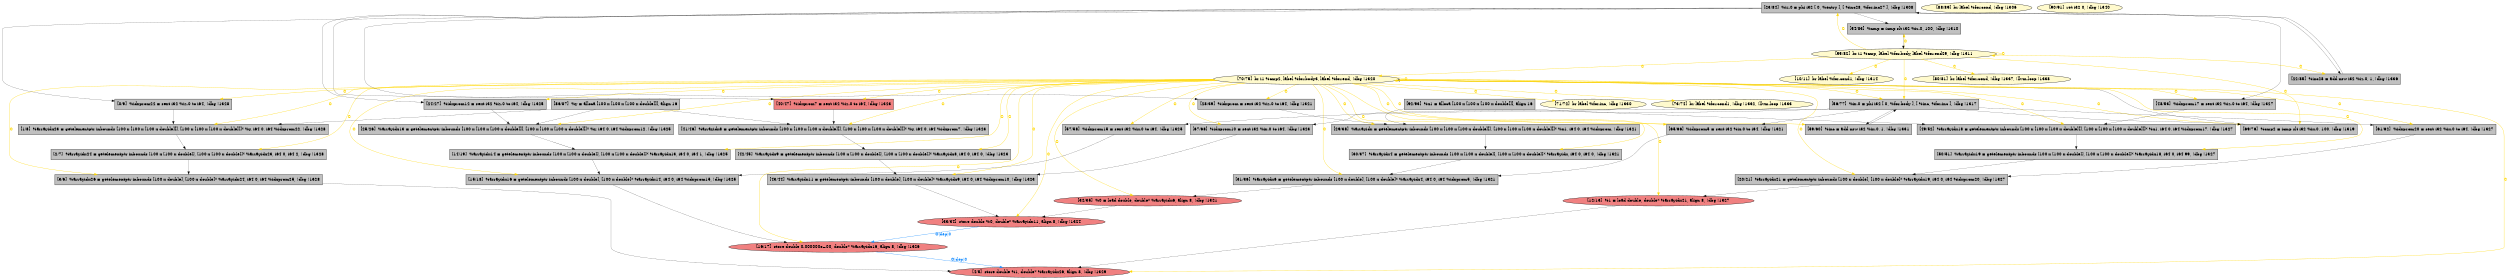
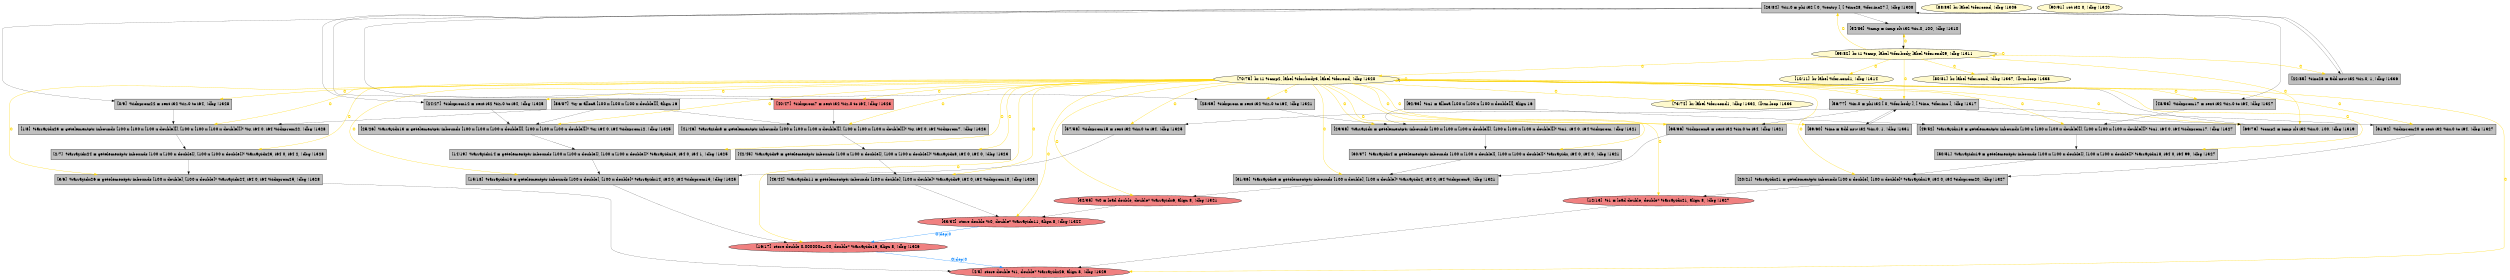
(1593, 104) -> none
(1251, 129) -> none
